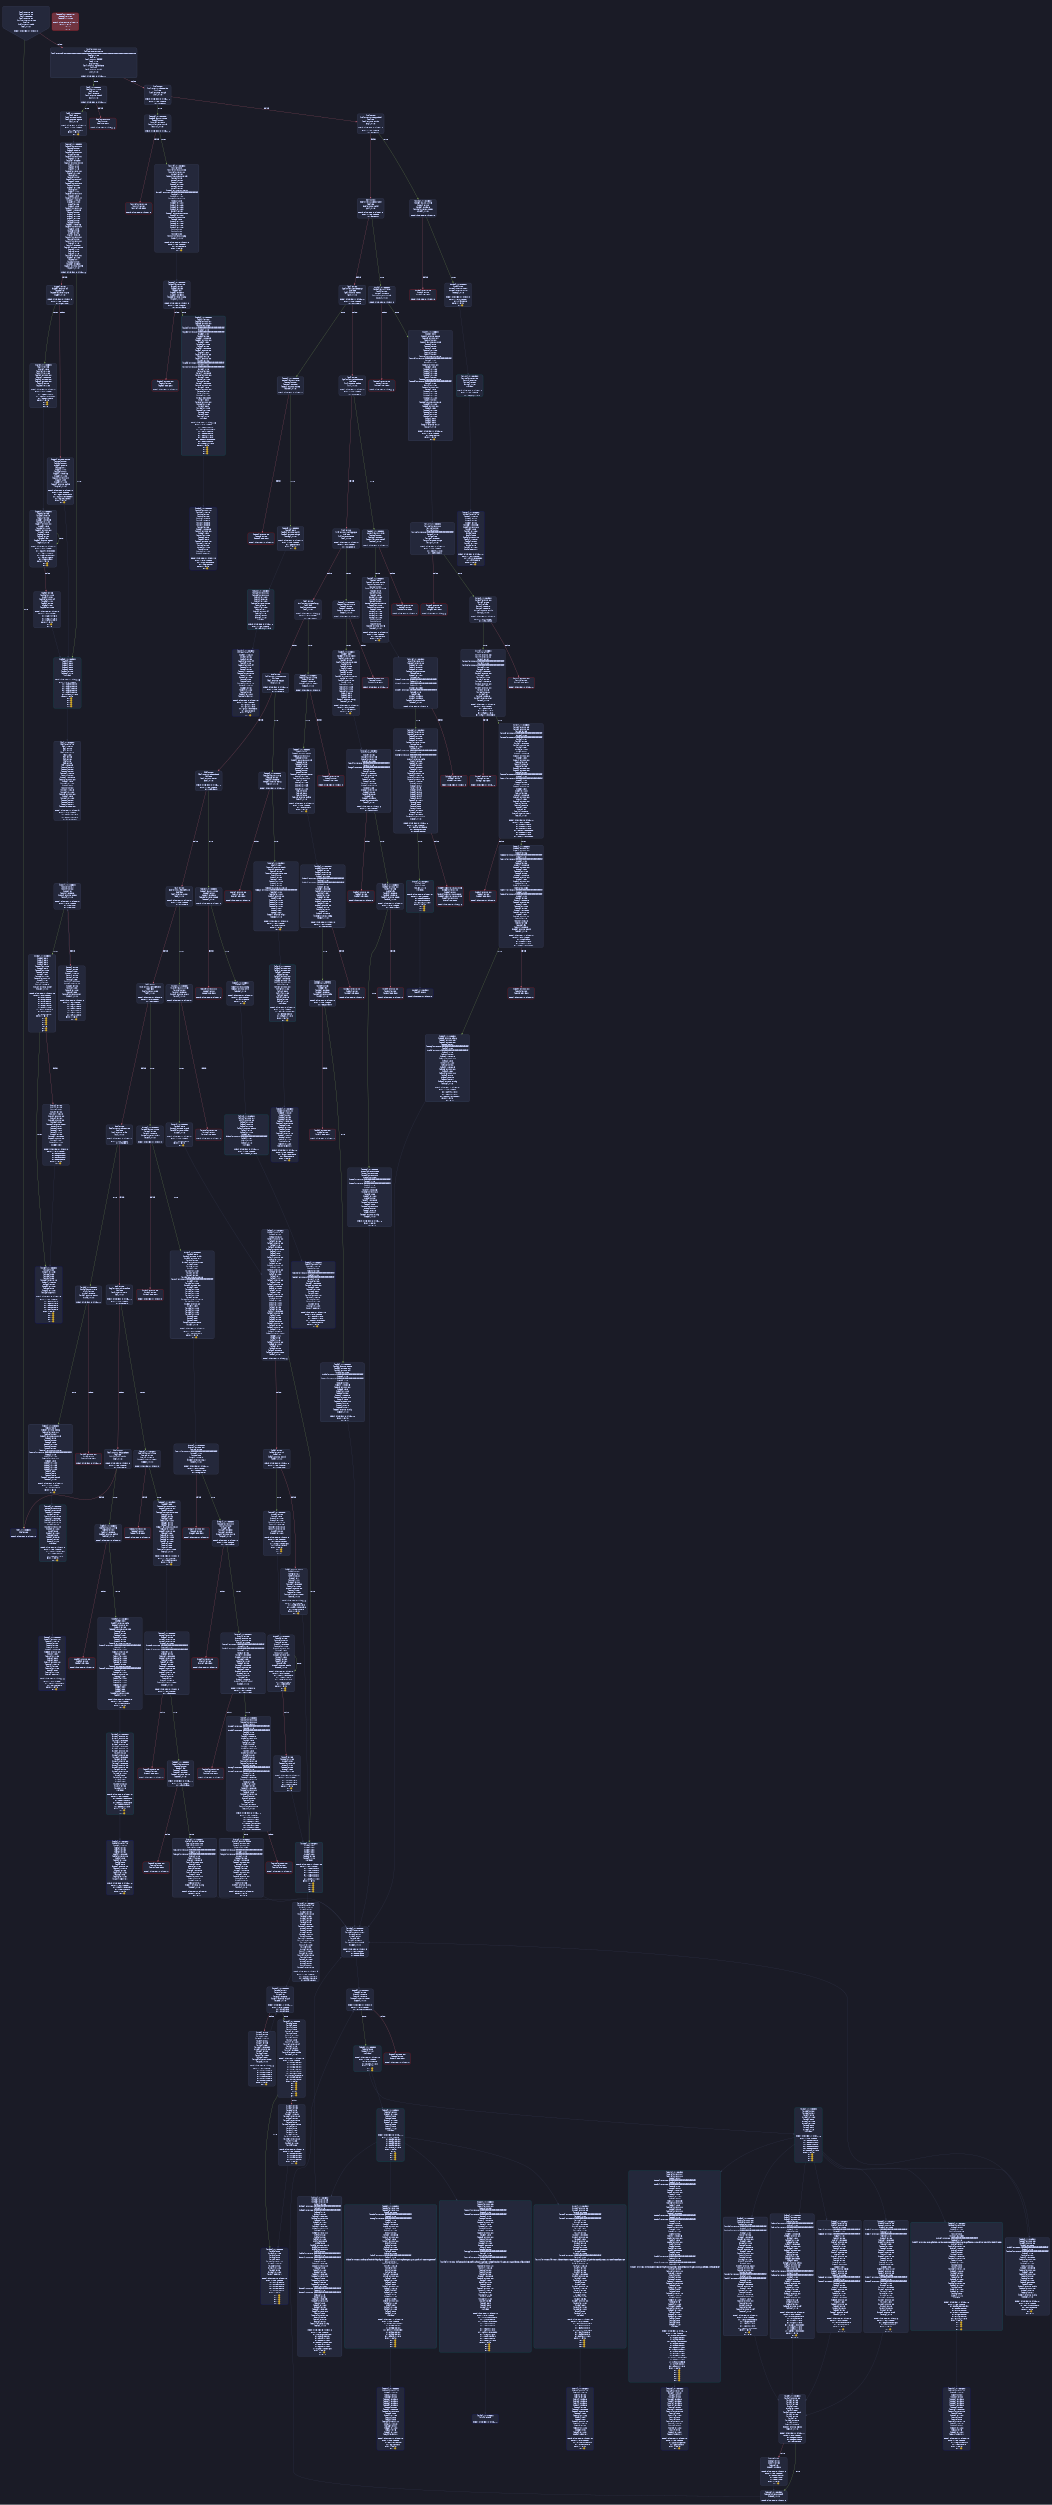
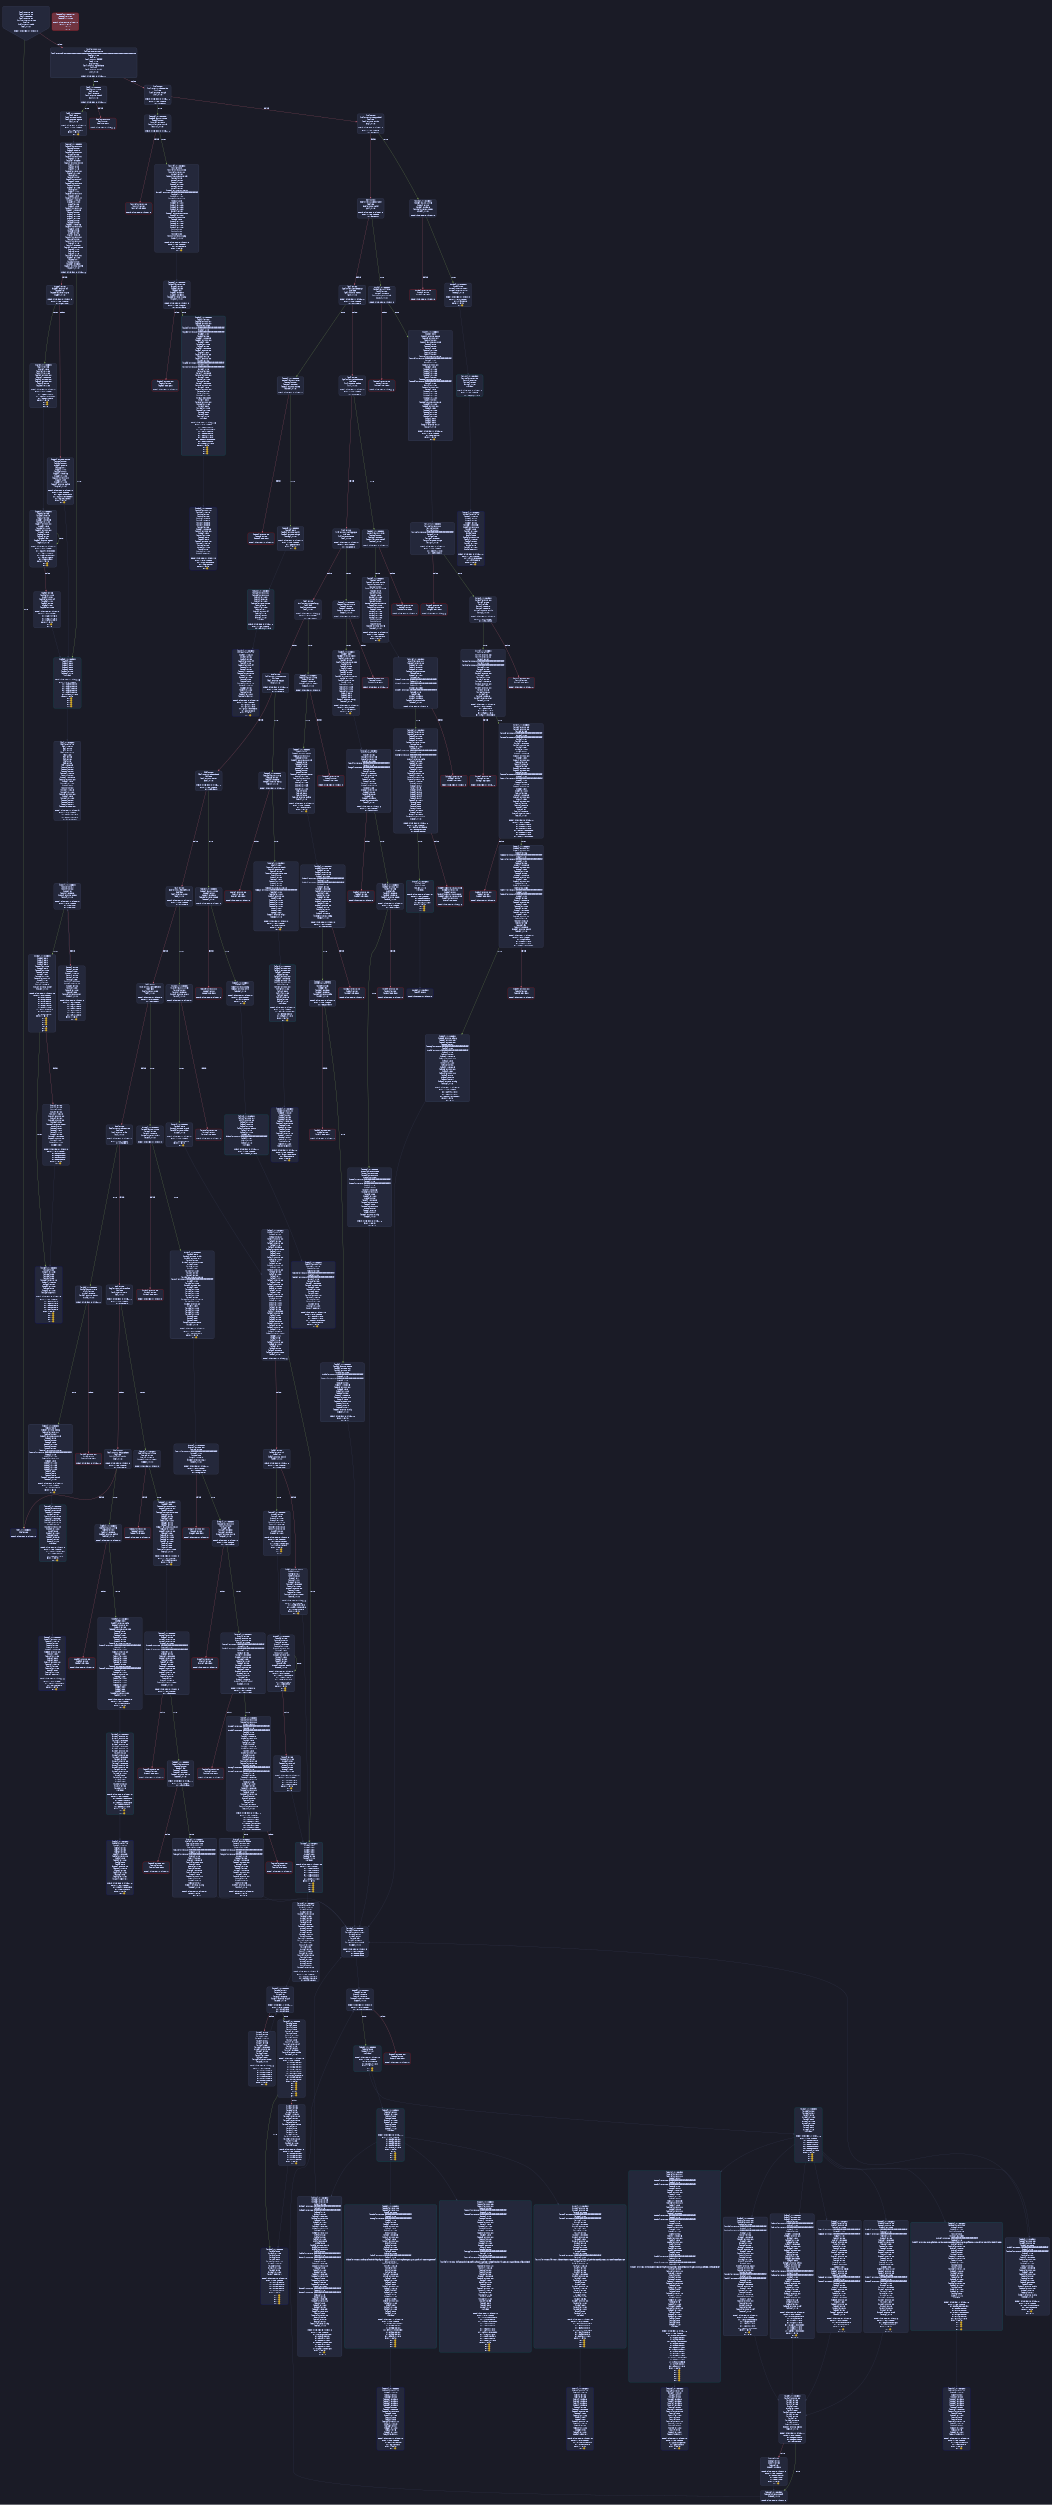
(485, 2419) -> none
